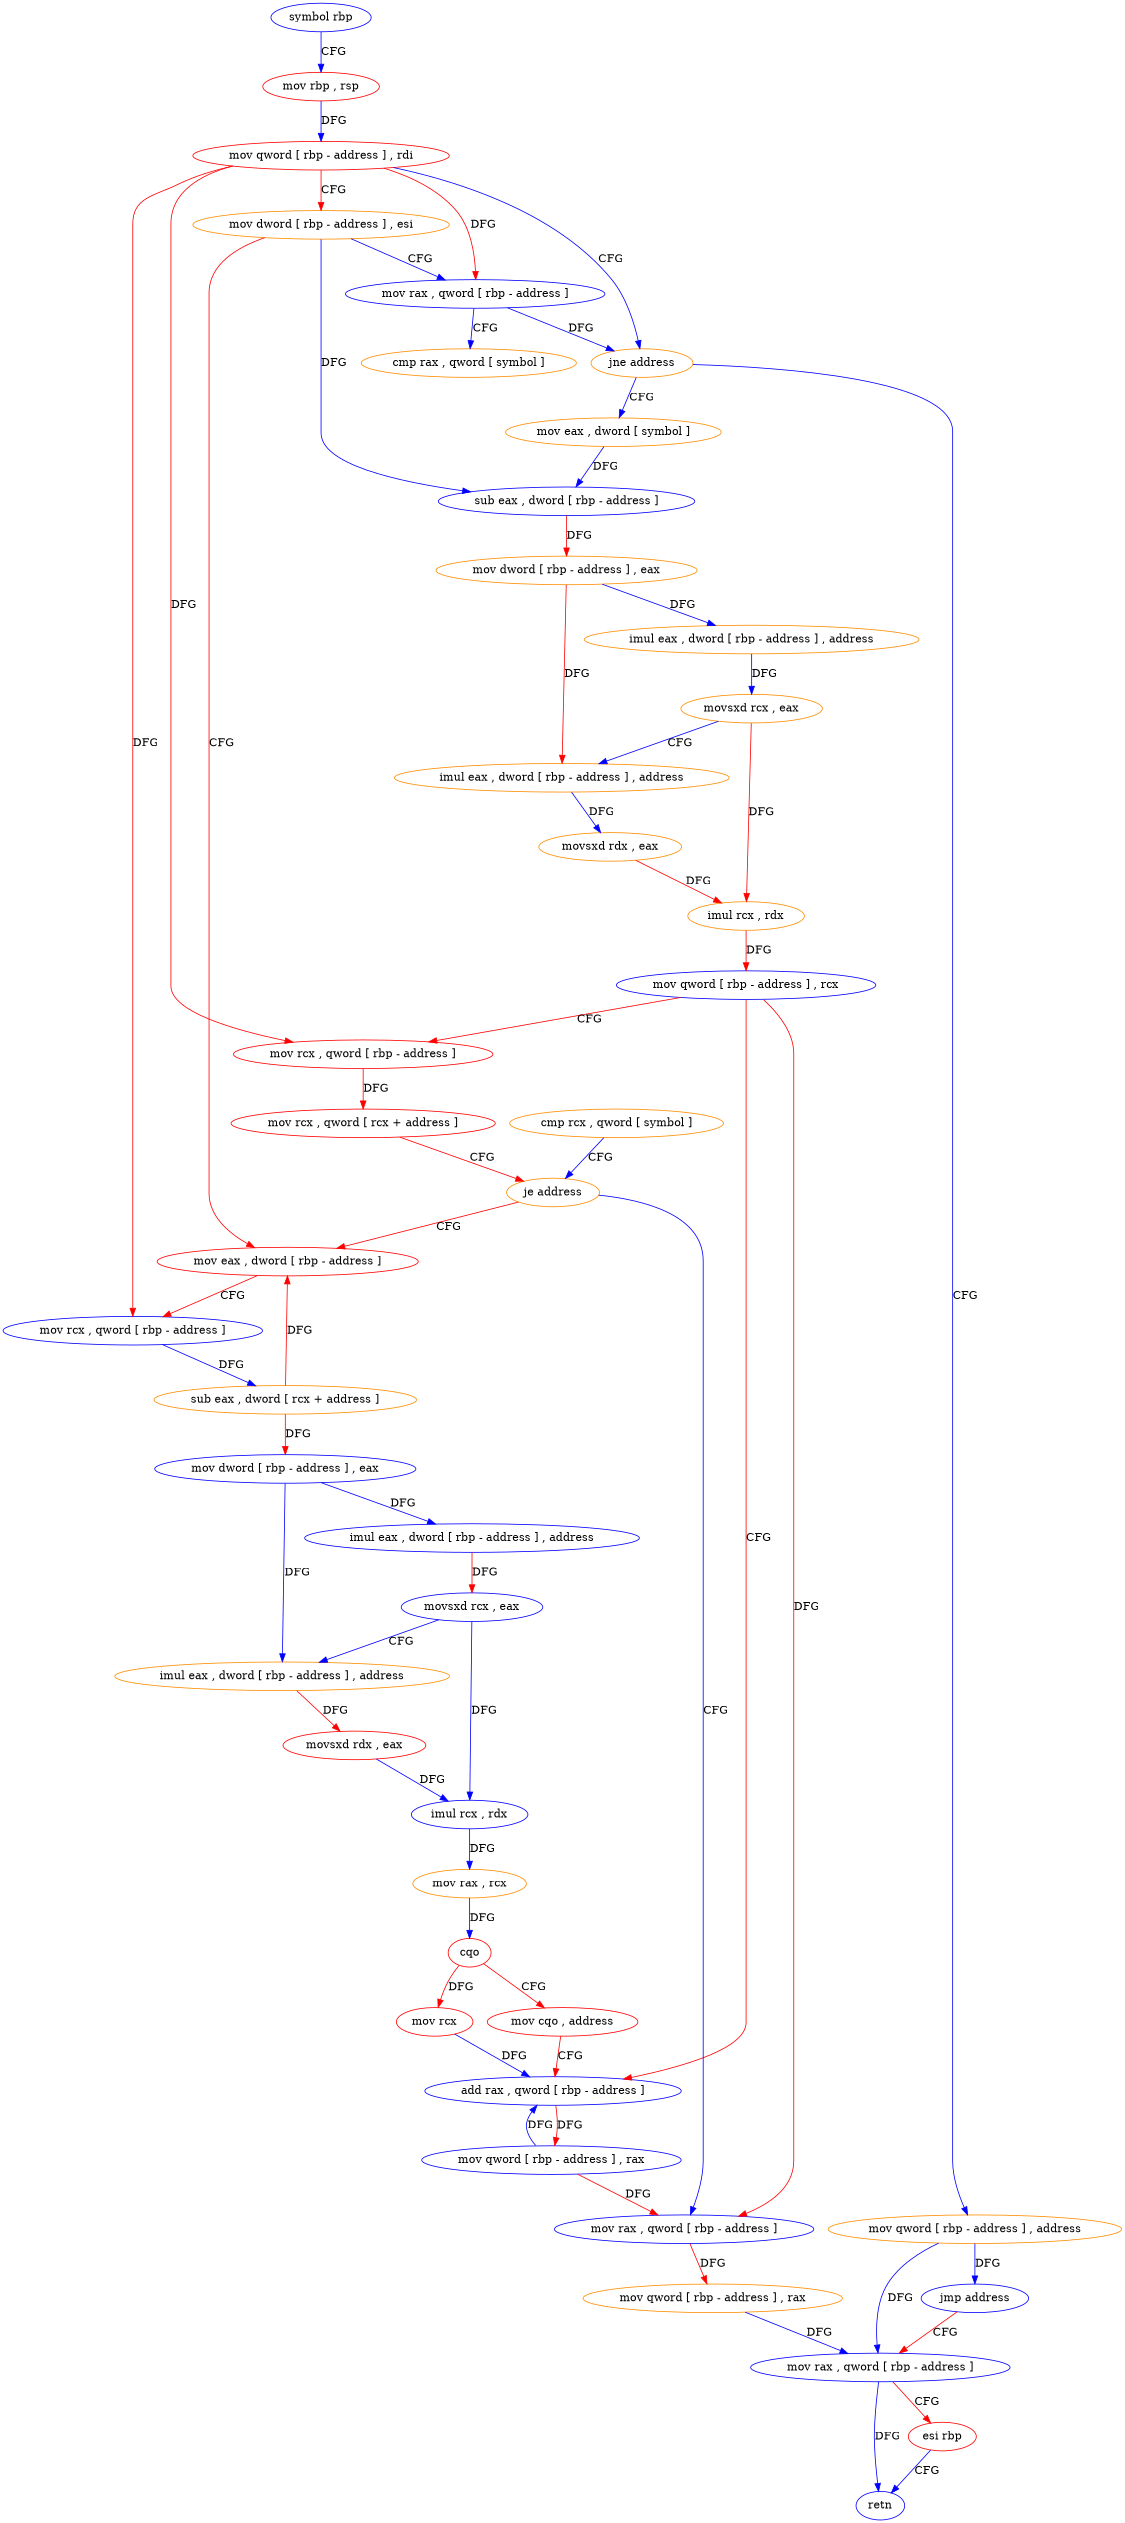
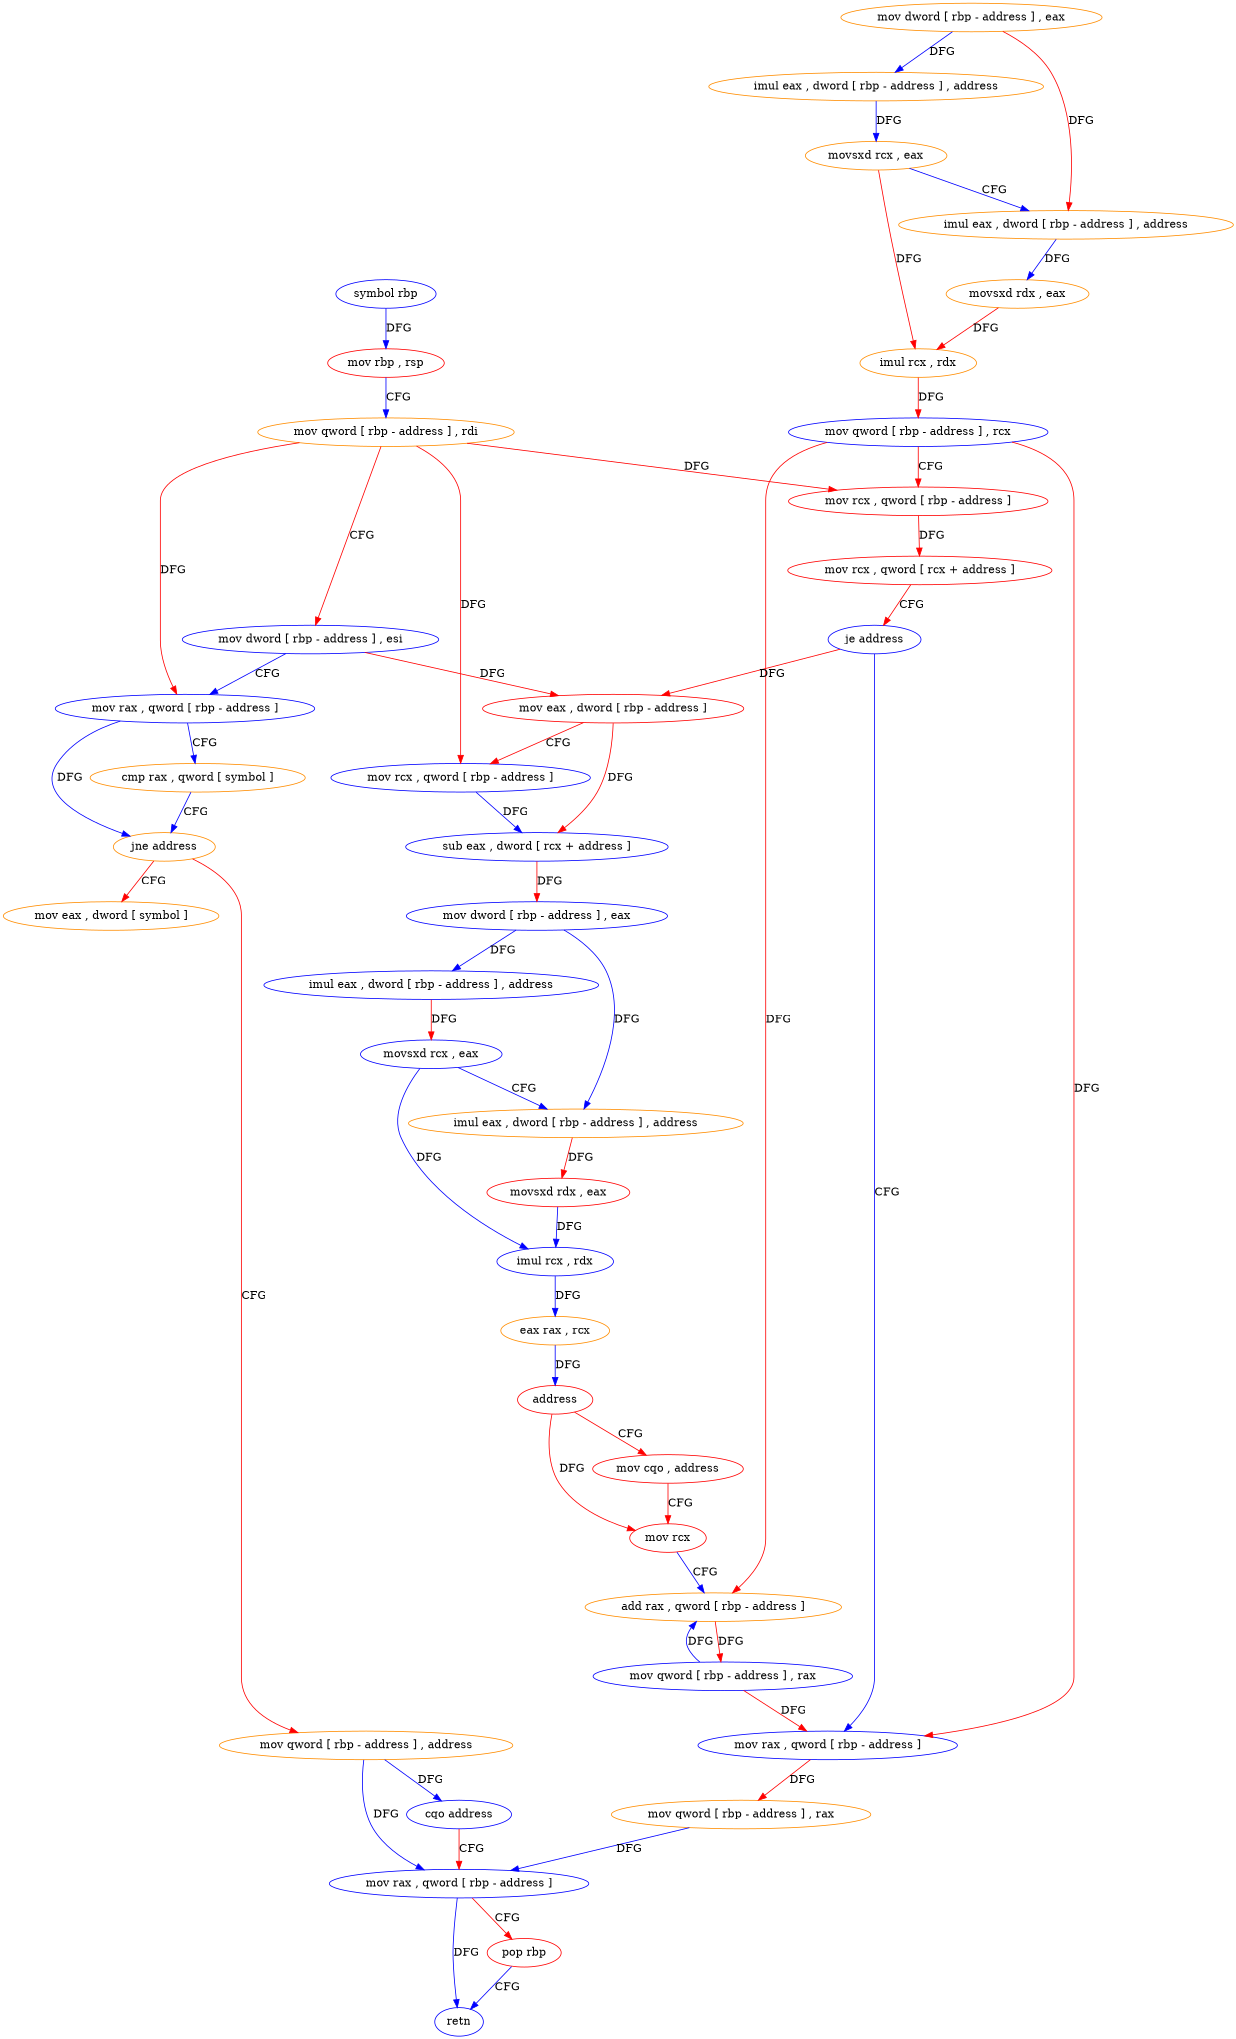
(334, 52) -> (399, 329)
(334, 121) -> (399, 398)
(321, 156) -> (386, 432)
(542, 222) -> (183, 809)
(321, 225) -> (311, 640)
(629, 394) -> (140, 878)
(567, 501) -> none
(222, 743) -> (493, 674)
(617, 1123) -> none
(953, 1180) -> (241, 1295)
(553, 1192) -> (875, 640)
(449, 1227) -> (772, 674)
(286, 1335) -> (602, 782)
(285, 1400) -> (537, 847)
(759, 1538) -> (779, 1020)
(470, 1884) -> (555, 1331)
(470, 1953) -> (555, 1400)
(558, 2052) -> (668, 1499)
(515, 2056) -> (705, 1573)
(553, 2091) -> (713, 1607)
(975, 2298) -> (459, 1815)
(942, 2437) -> (524, 1953)
